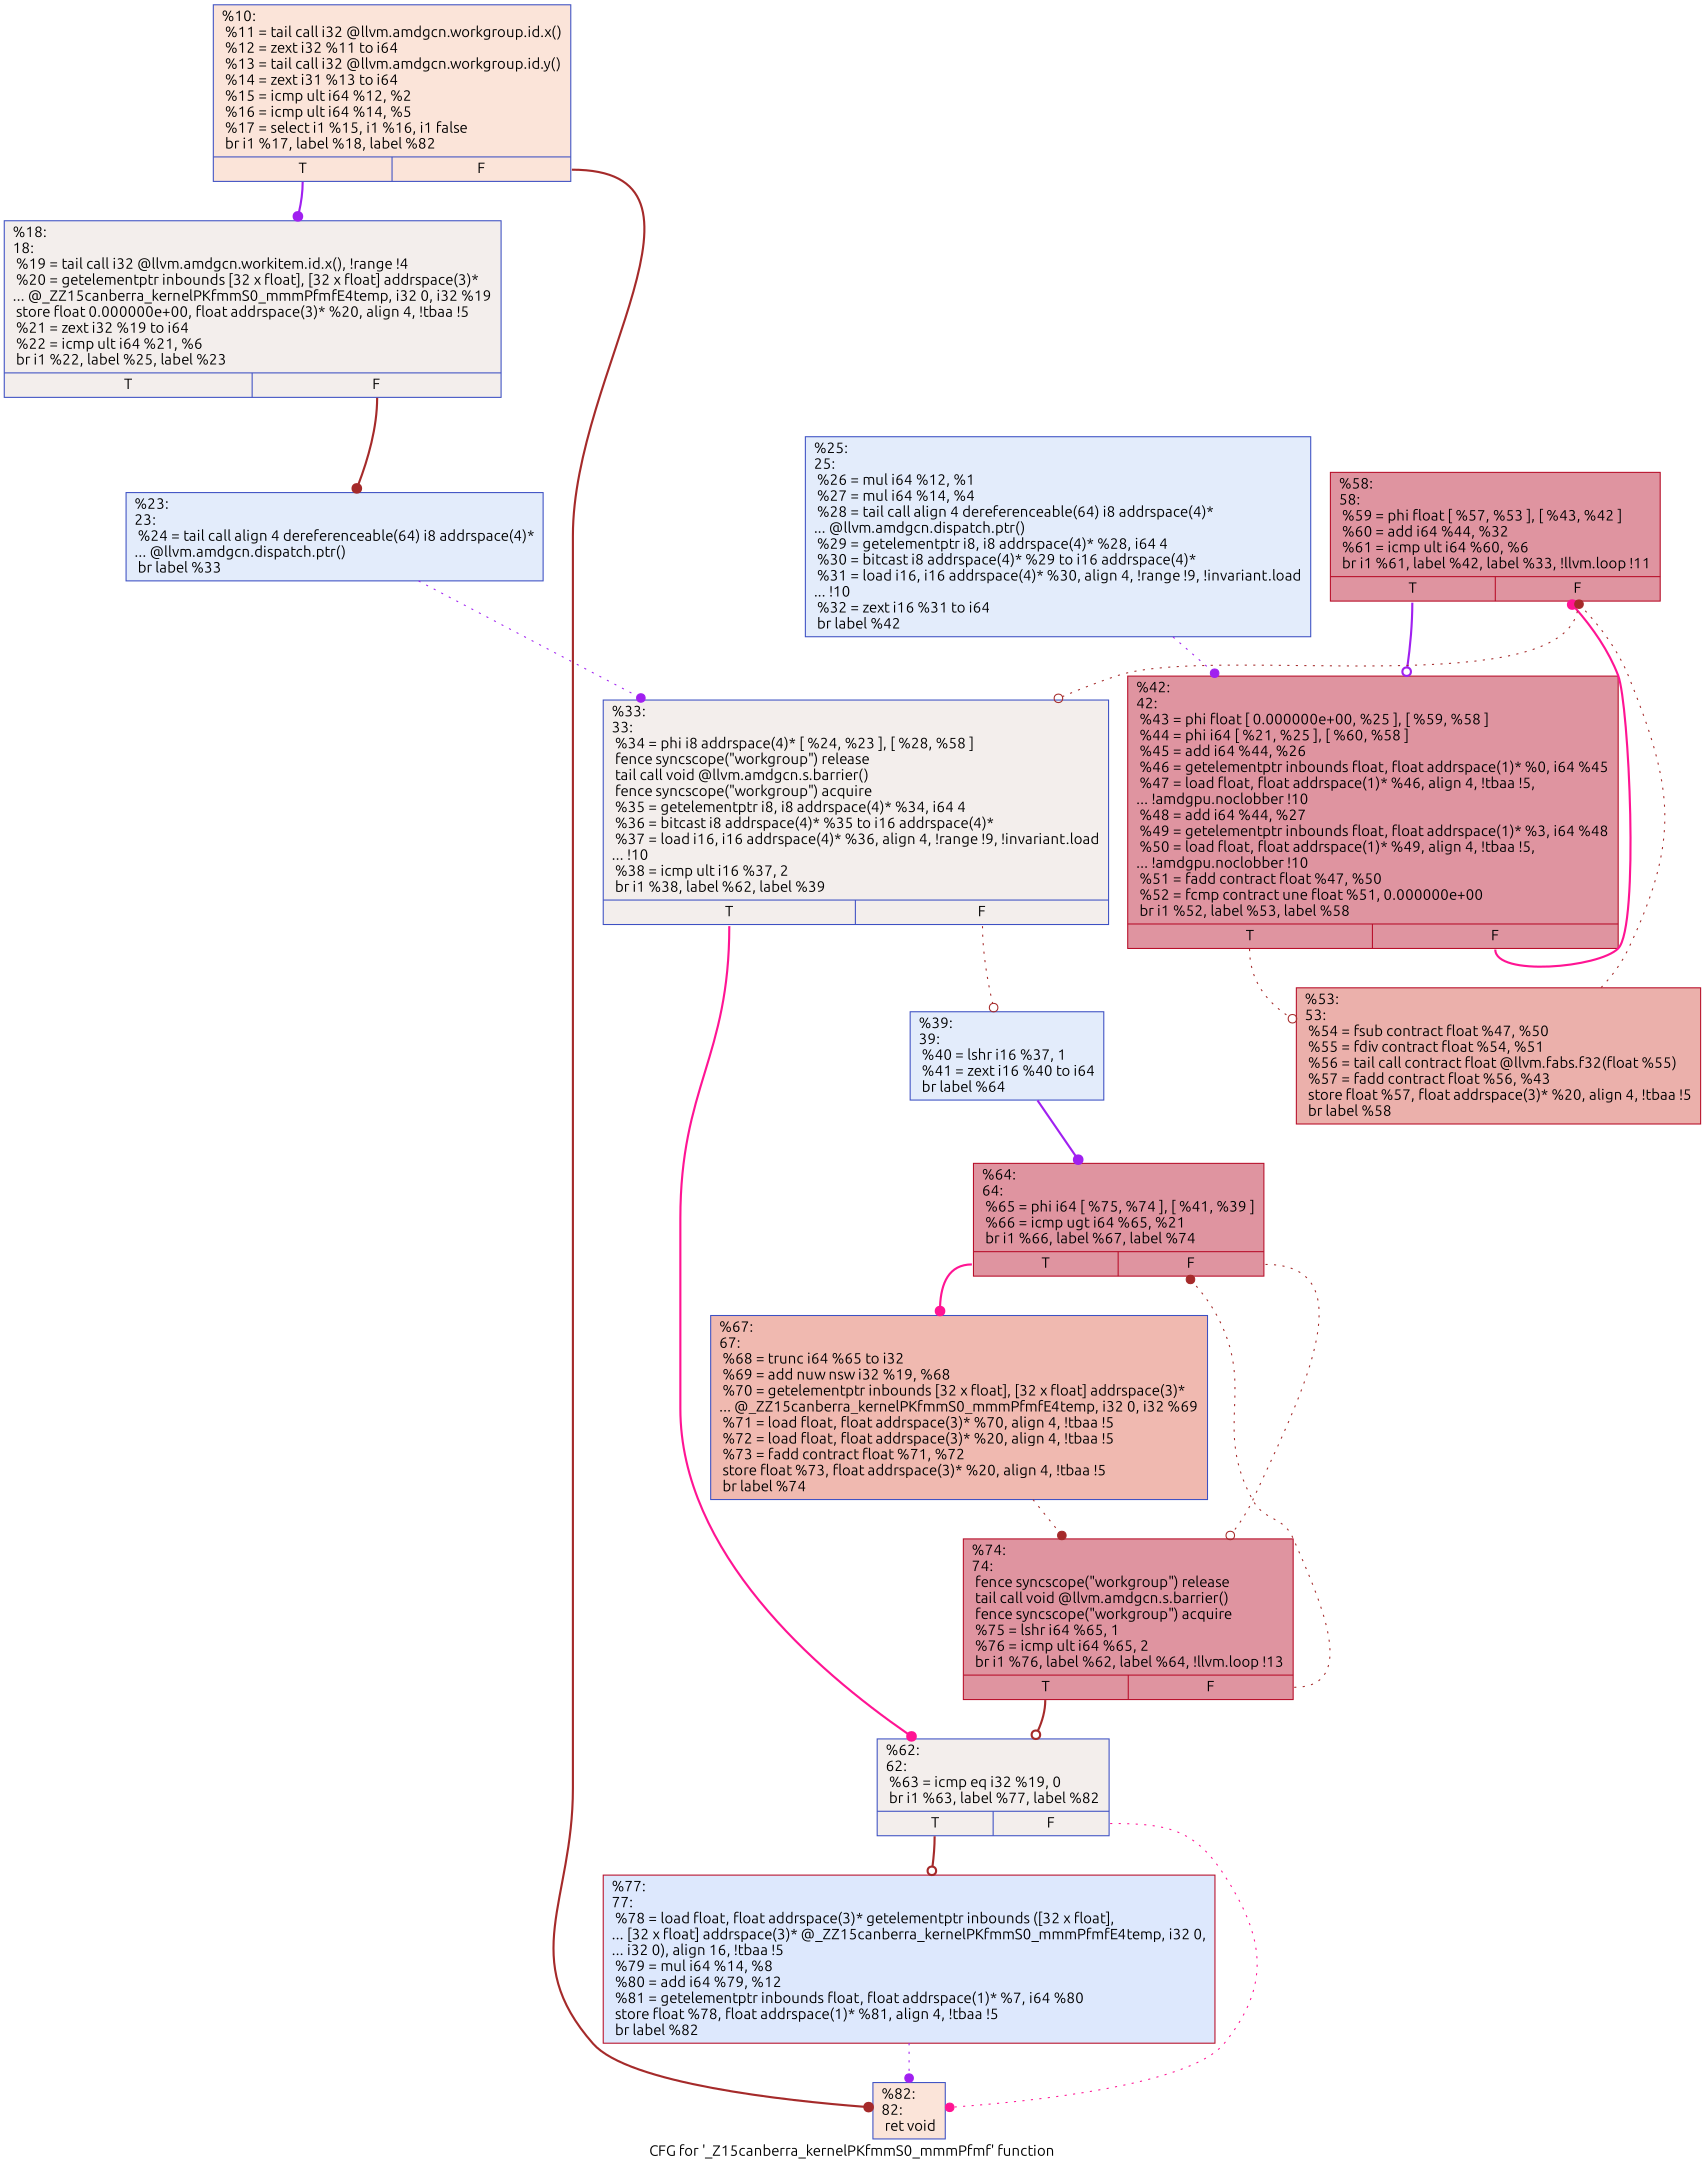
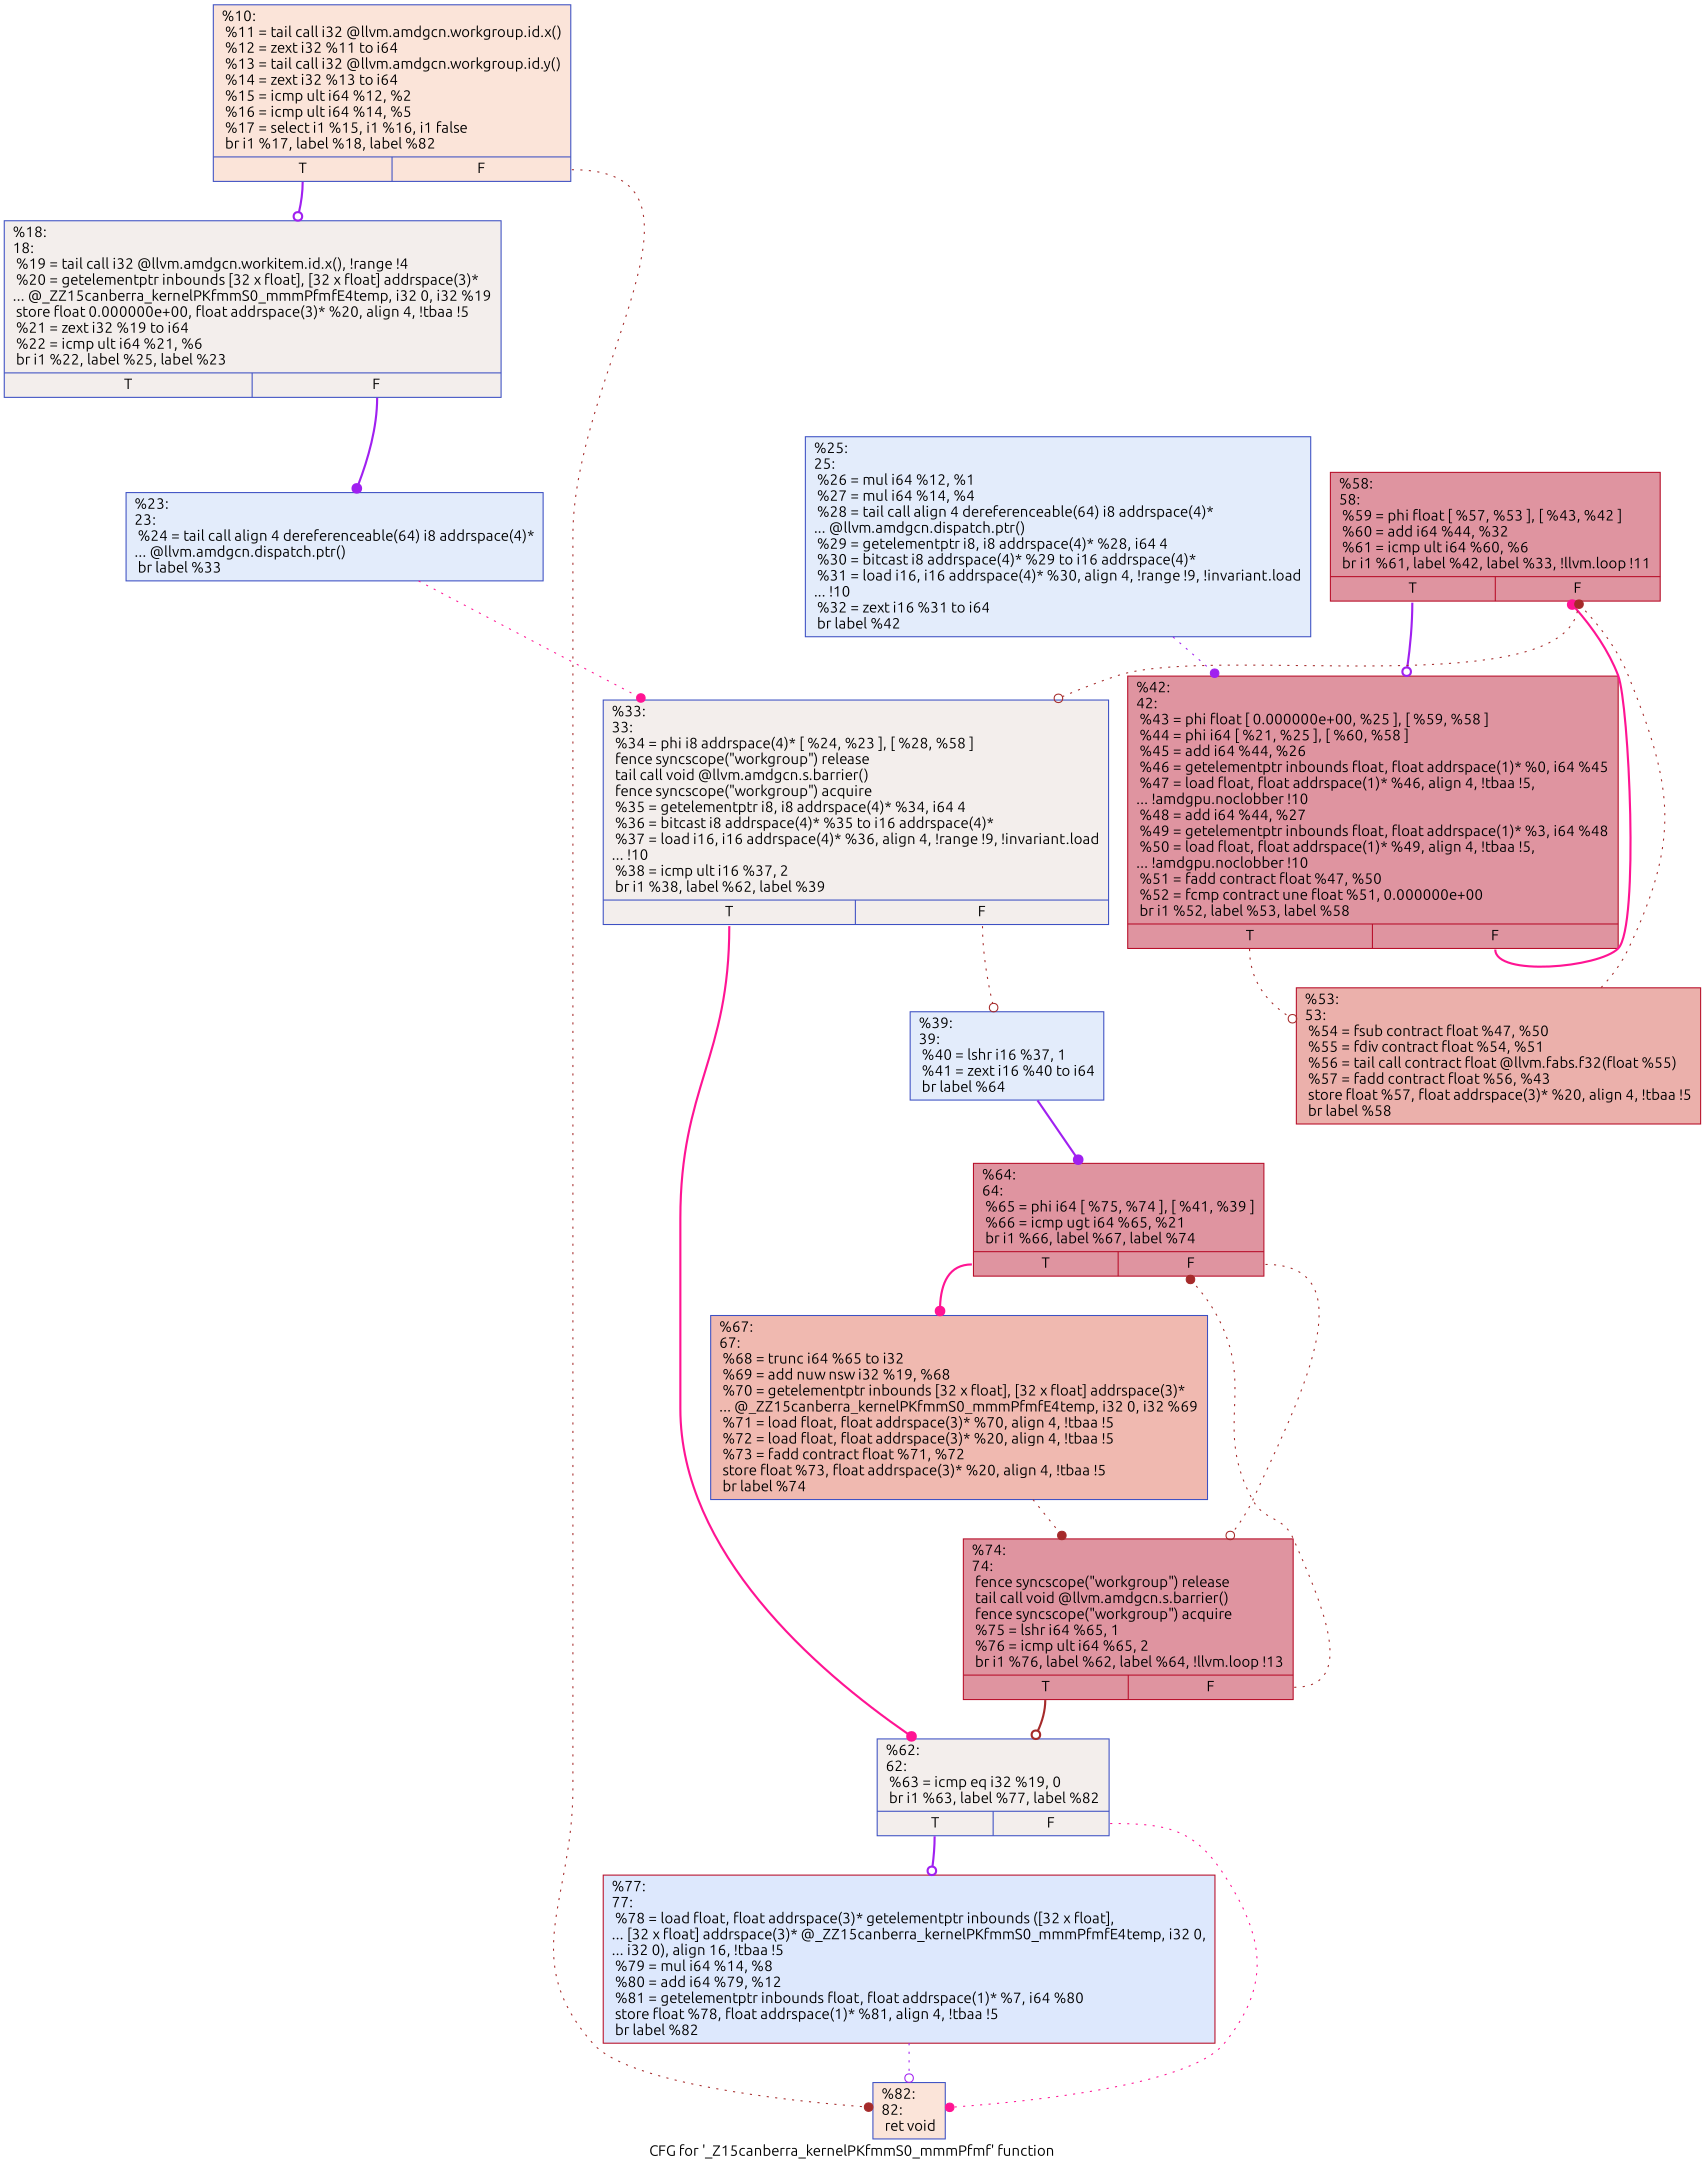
(310, 80) -> (310, 80)
(302, 197) -> (302, 197)
(372, 442) -> (372, 442)
(528, 638) -> (528, 638)
(573, 1225) -> (573, 1225)
(934, 1851) -> (934, 1851)
(909, 2058) -> (909, 2058)
